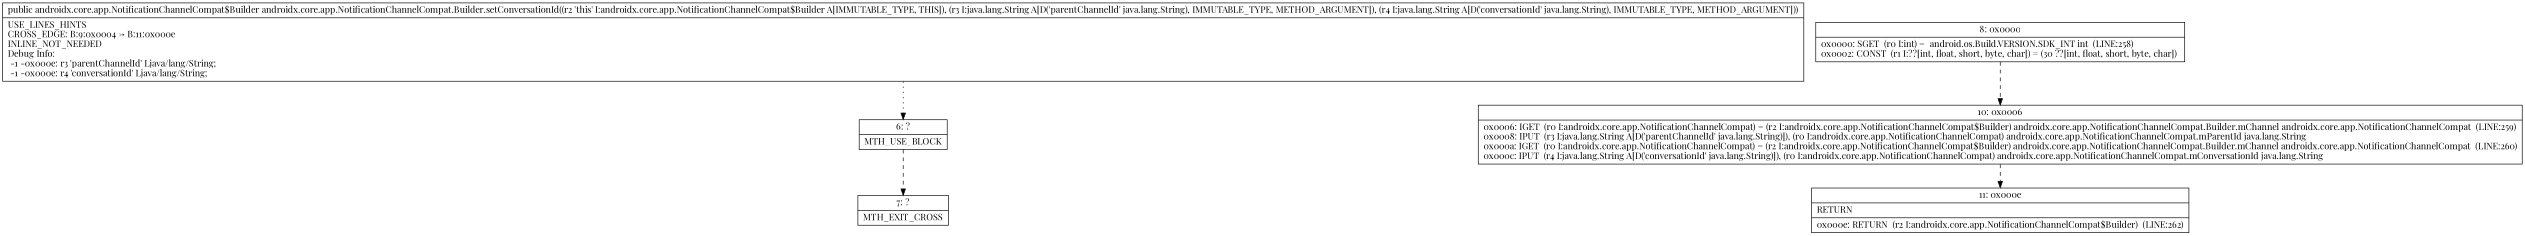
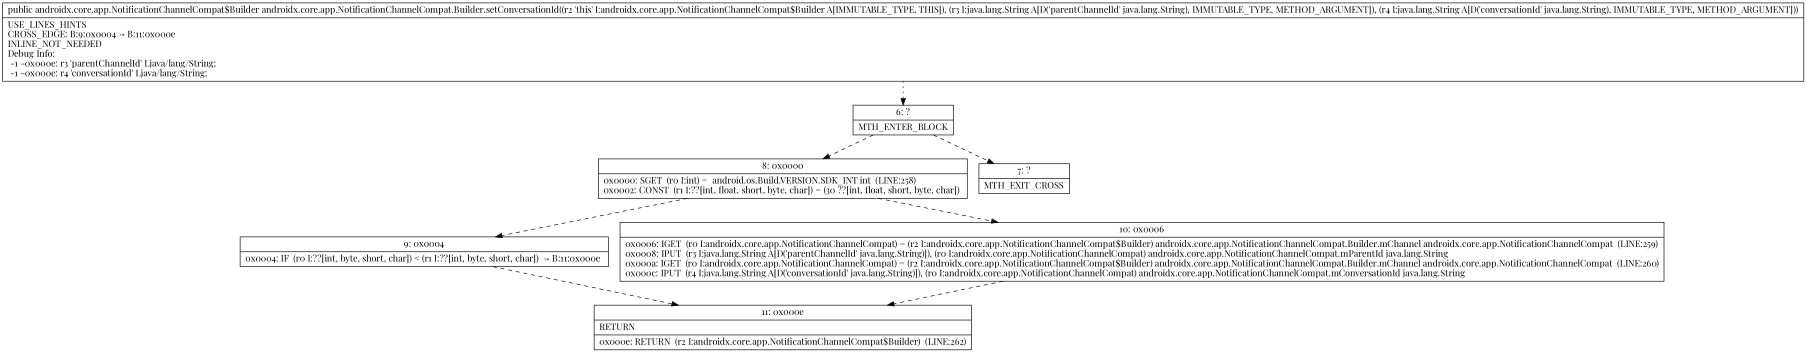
(903, 142) -> (903, 127)
none -> (851, 145)
none -> (424, 252)
